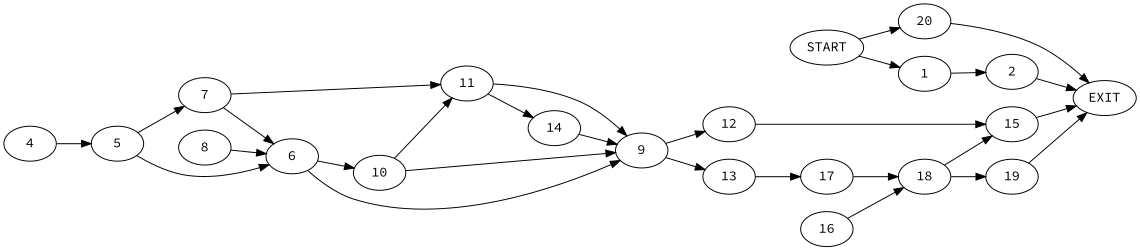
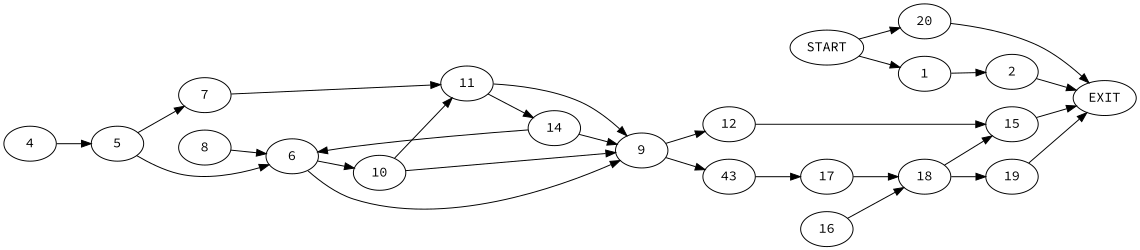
(245, 123) -> (428, 138)
(729, 177) -> (729, 177)
